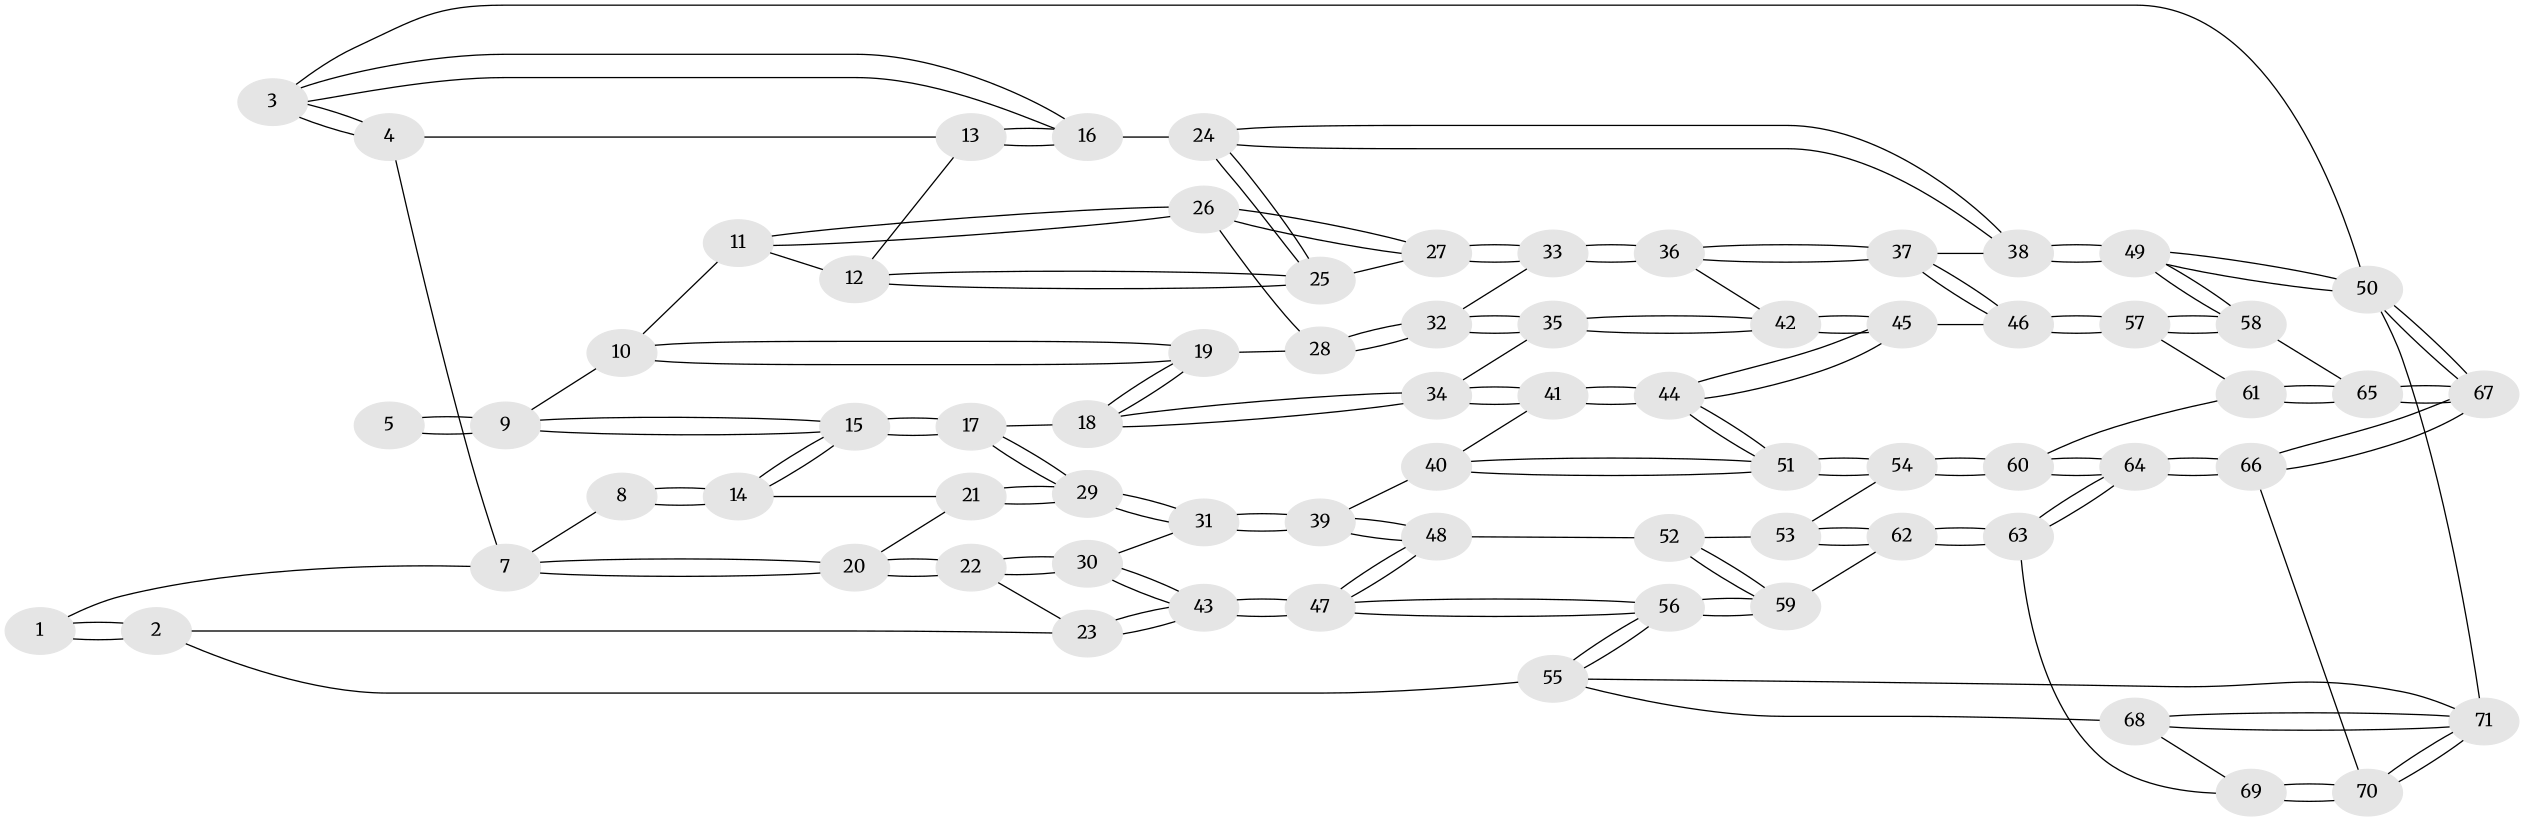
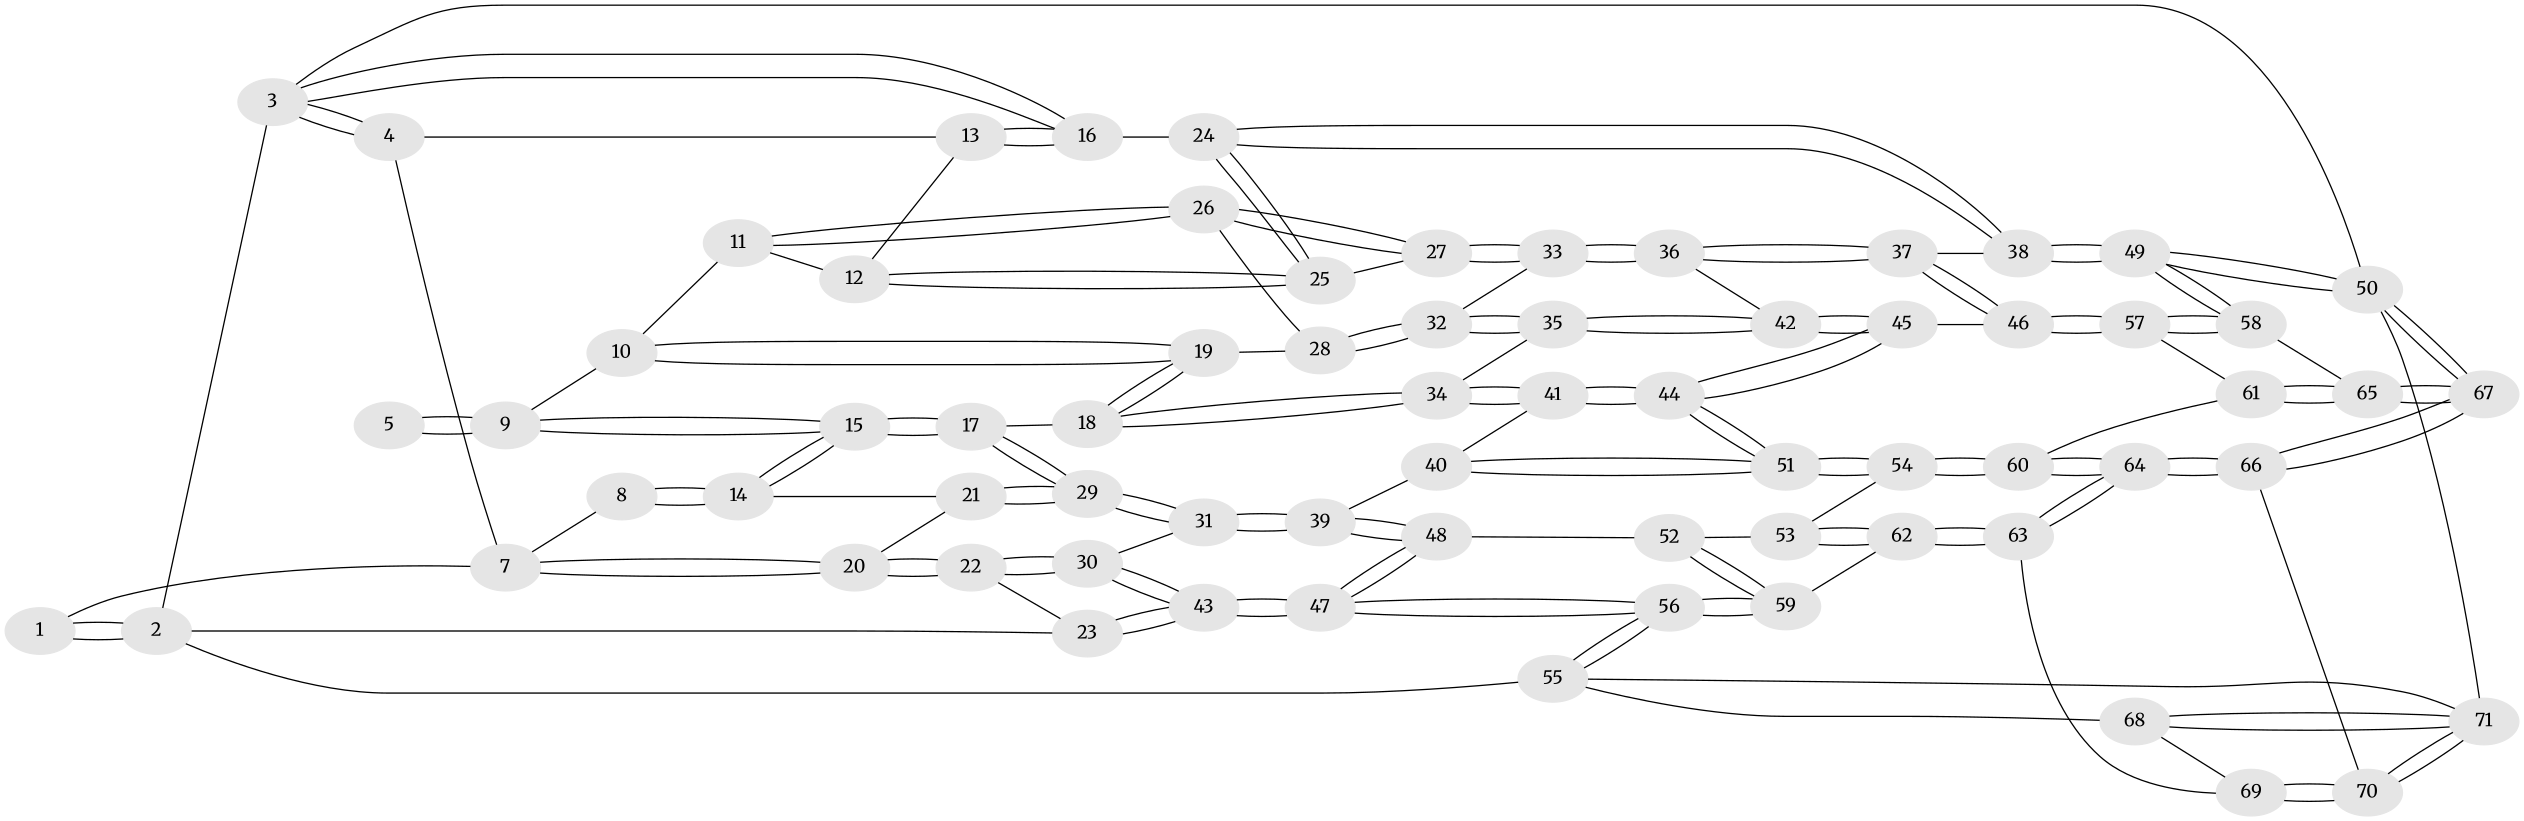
none -> (215, 367)
